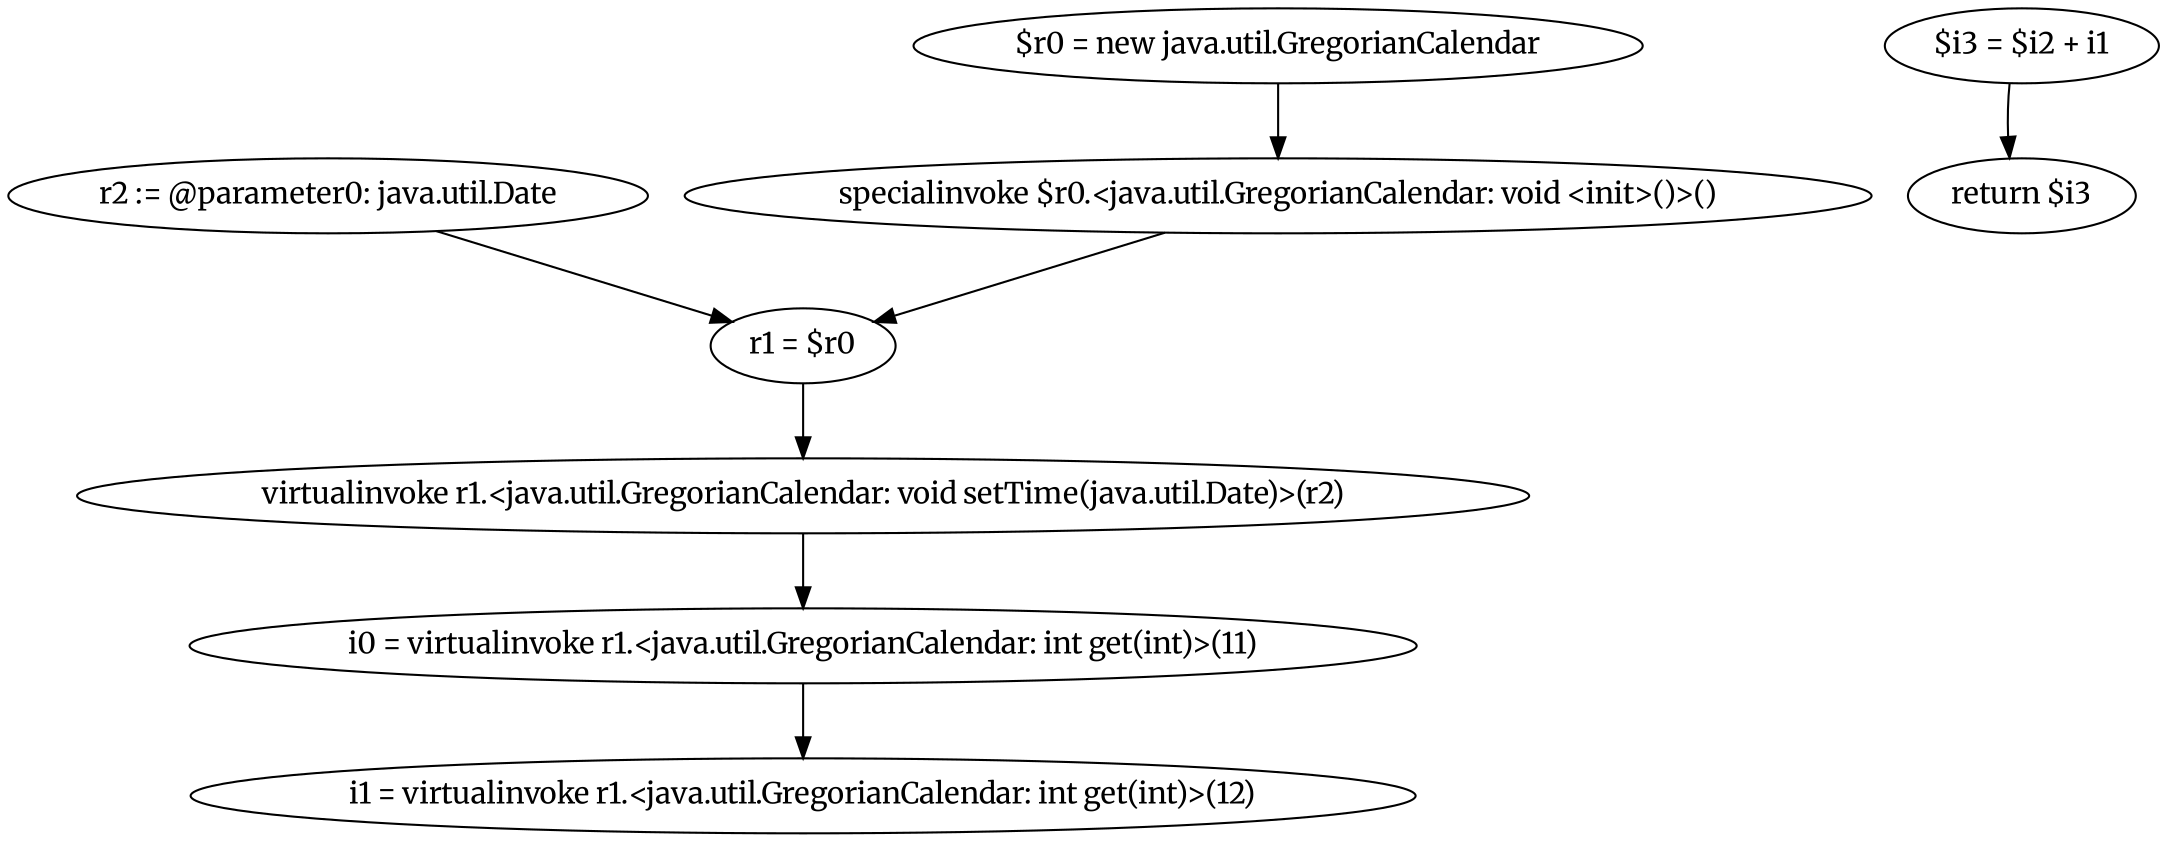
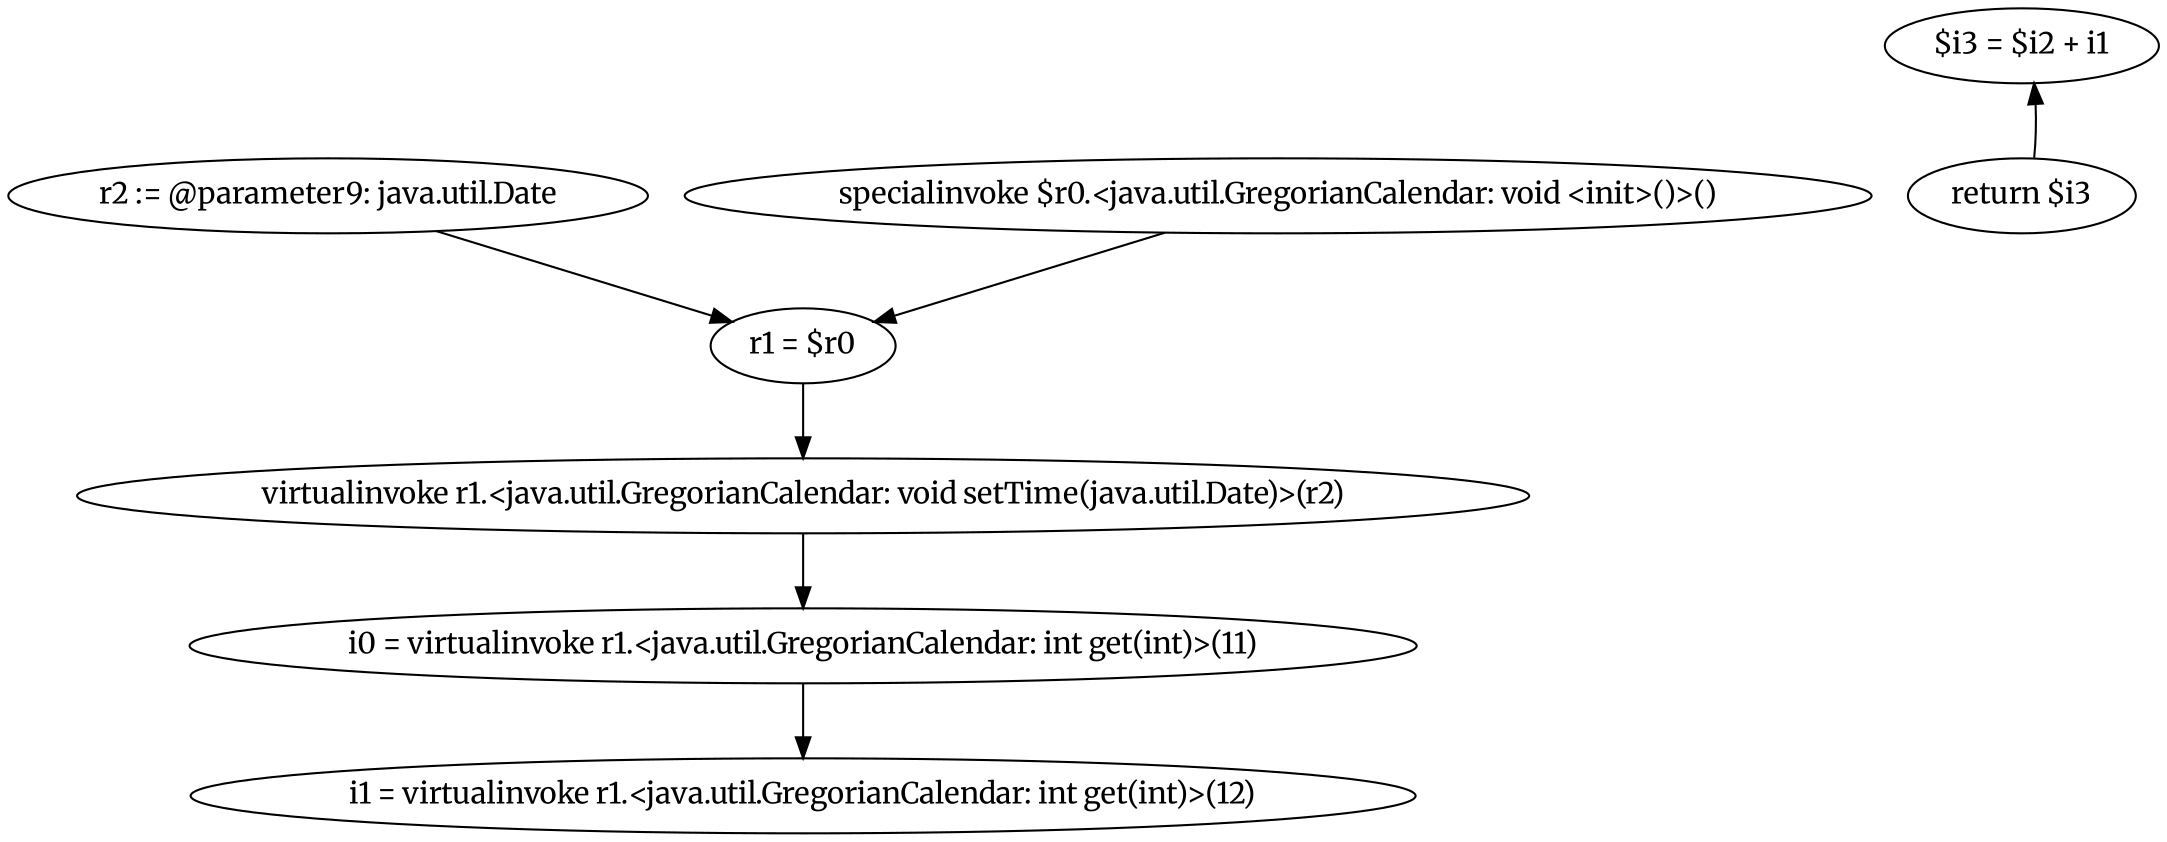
(1278, 46) -> none
(2008, 110) -> (2036, 131)
(328, 196) -> (328, 196)
